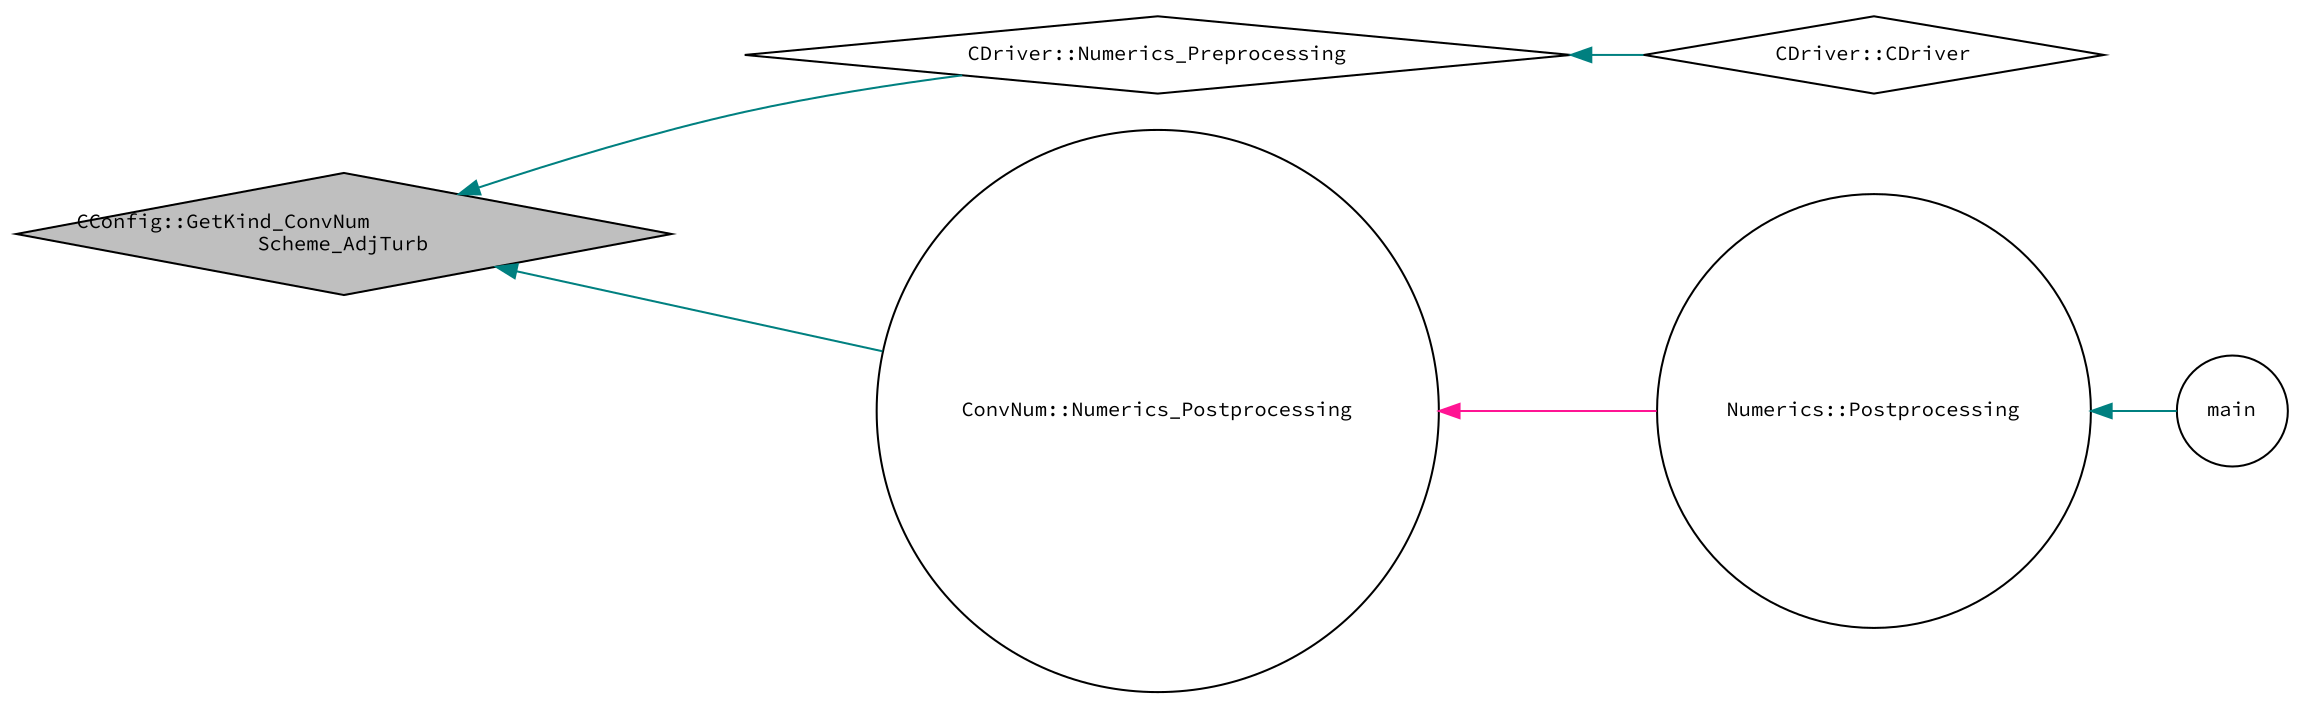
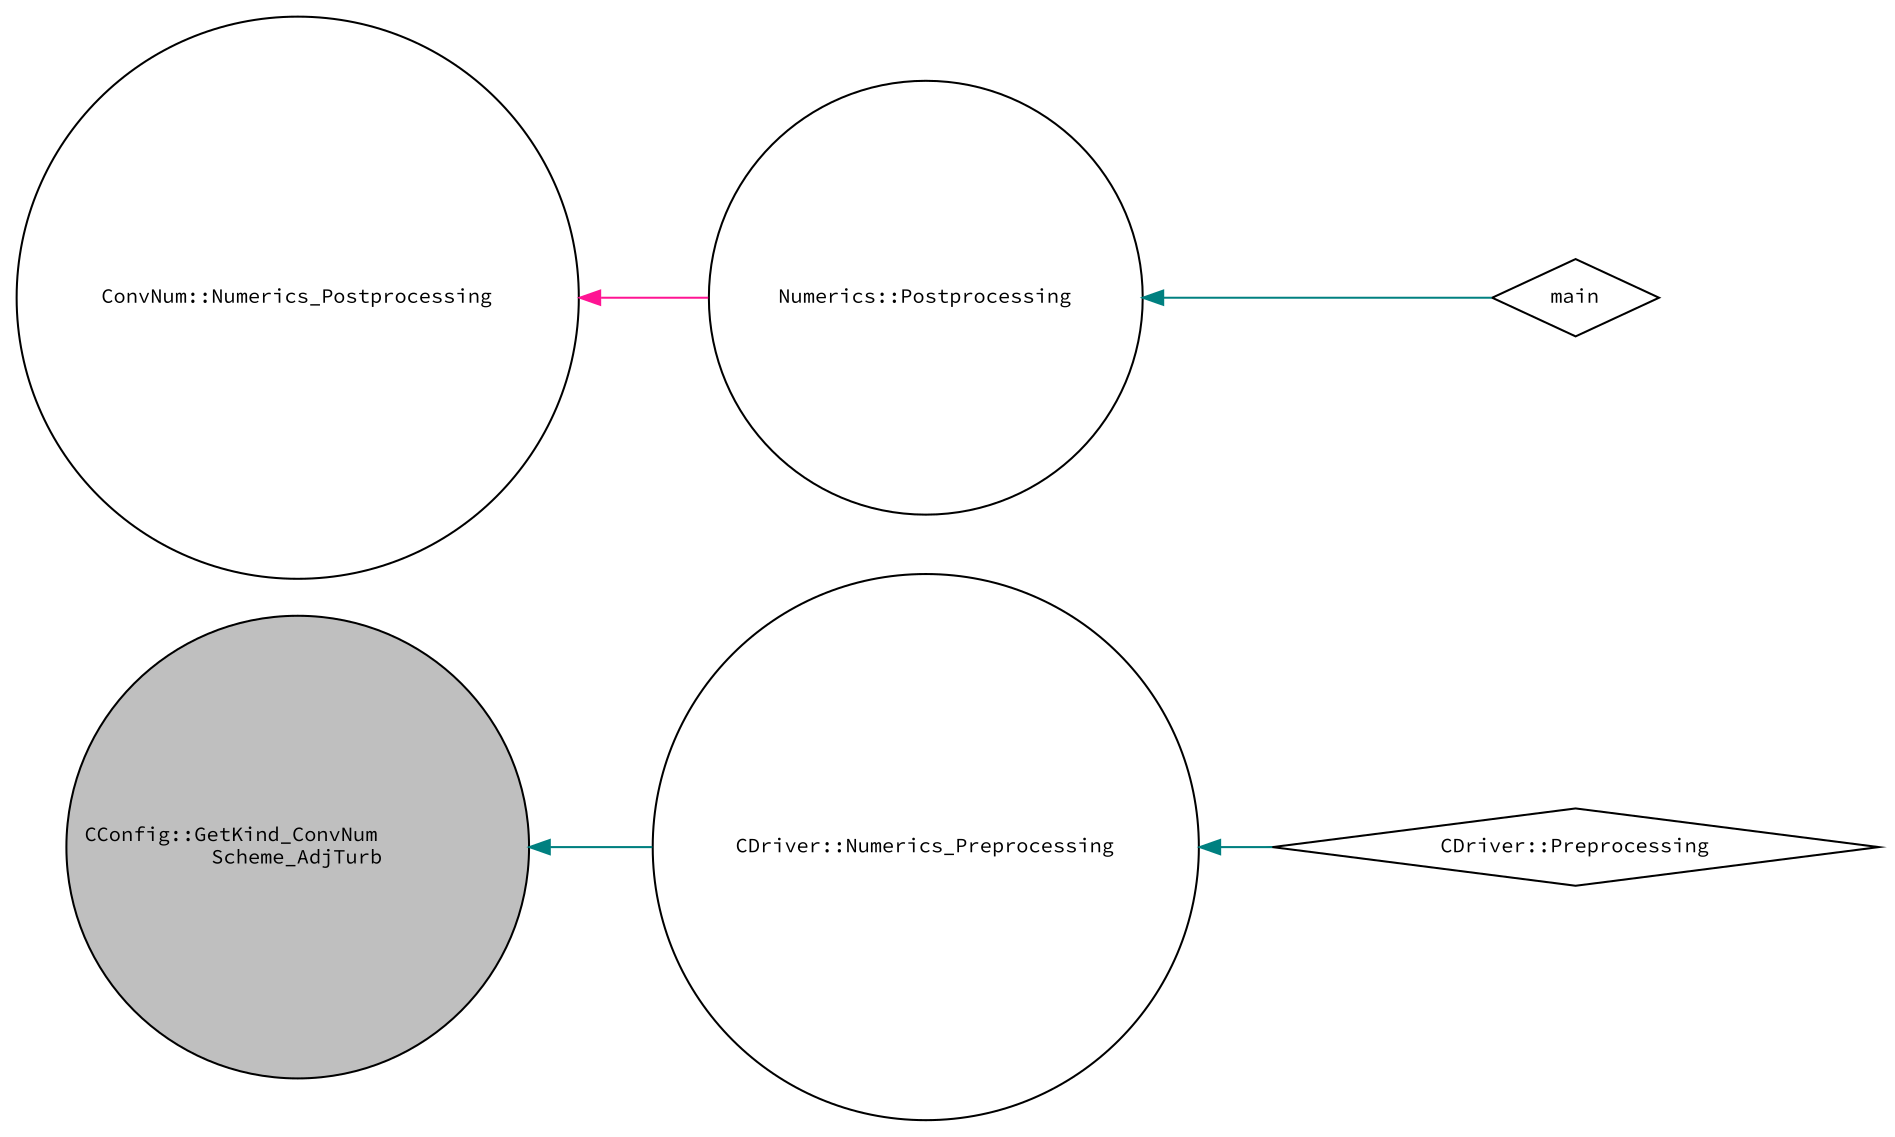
(1158, 55) -> (926, 847)
(1874, 55) -> (1576, 847)
(344, 234) -> (298, 847)
(699, 311) -> none
(2232, 411) -> (1576, 298)
